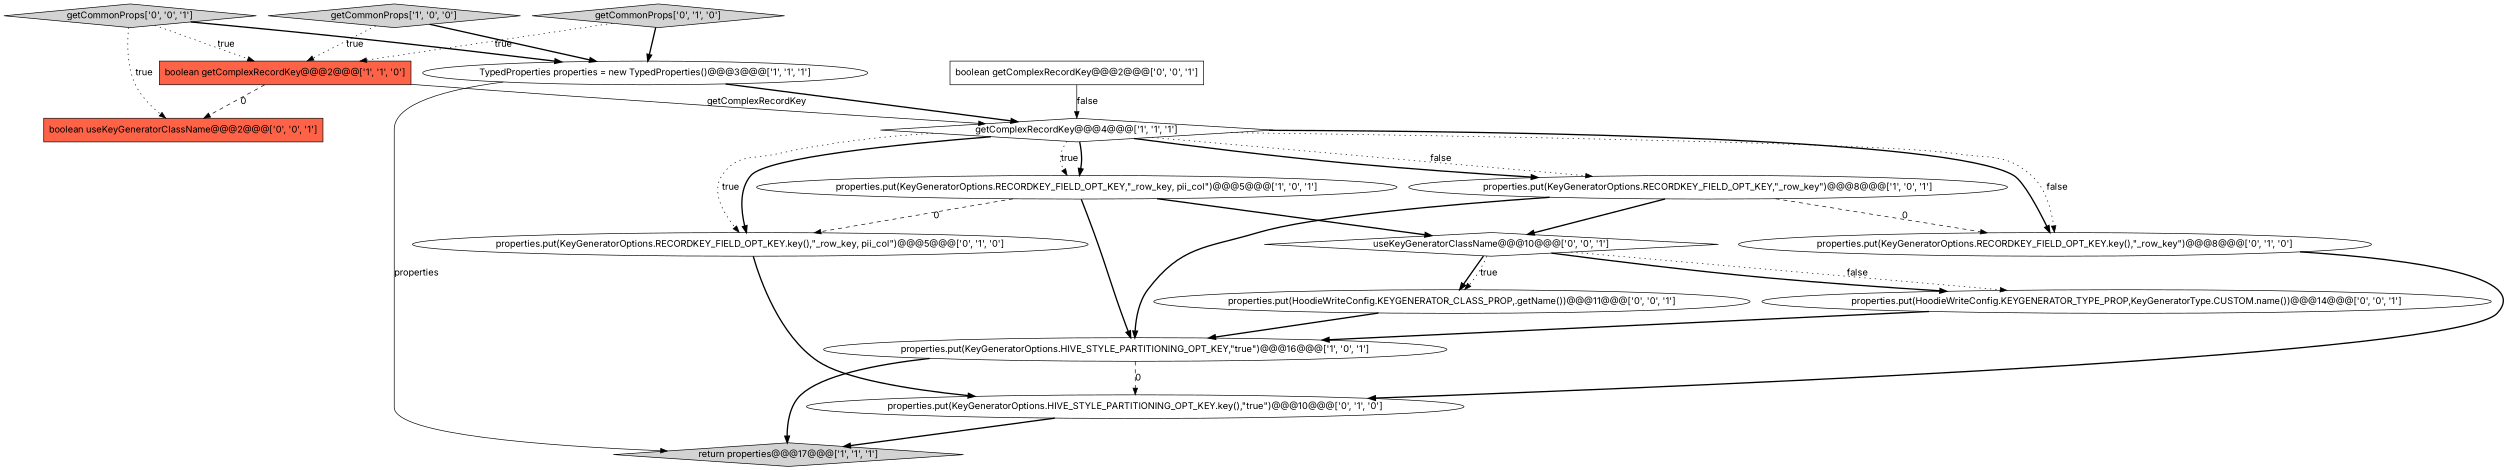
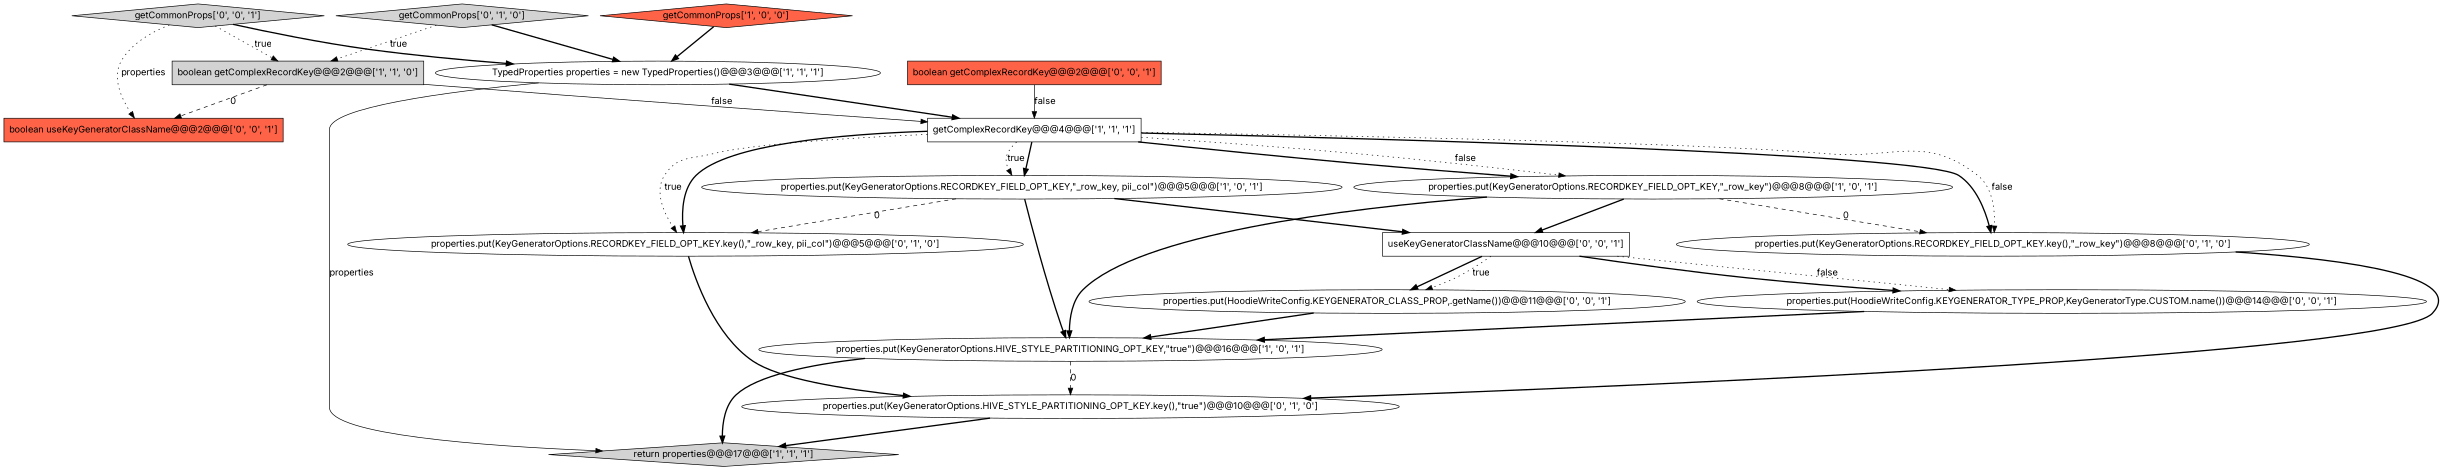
(394, 16) -> (726, 16)
(344, 42) -> none
(144, 73) -> (144, 73)
(285, 73) -> (298, 73)
(1077, 73) -> (1034, 73)
(757, 101) -> (722, 101)
(1077, 130) -> (1034, 130)
(1491, 244) -> (1506, 244)
